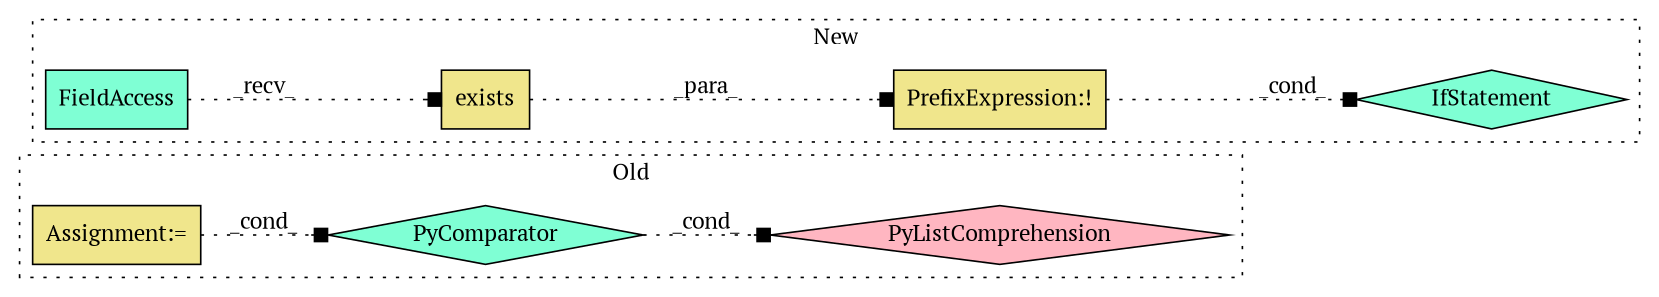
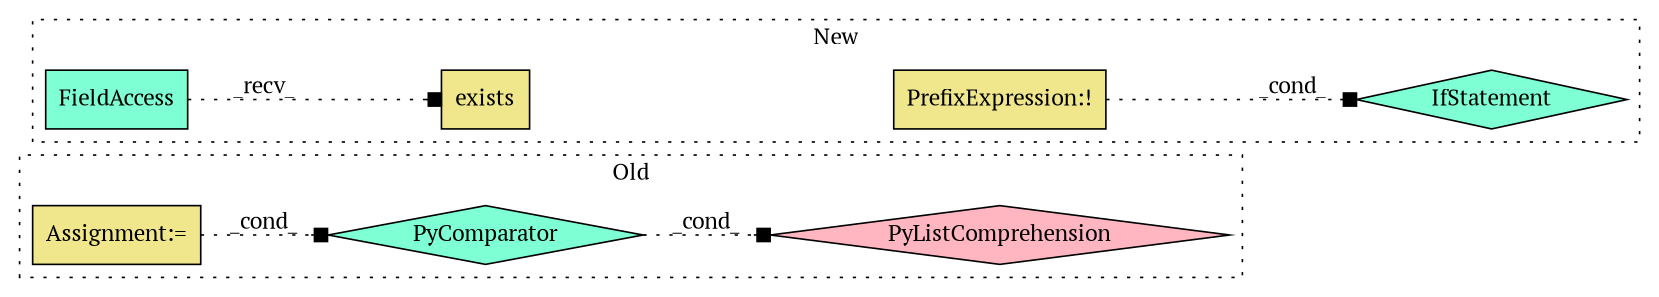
(703, 100) -> none
